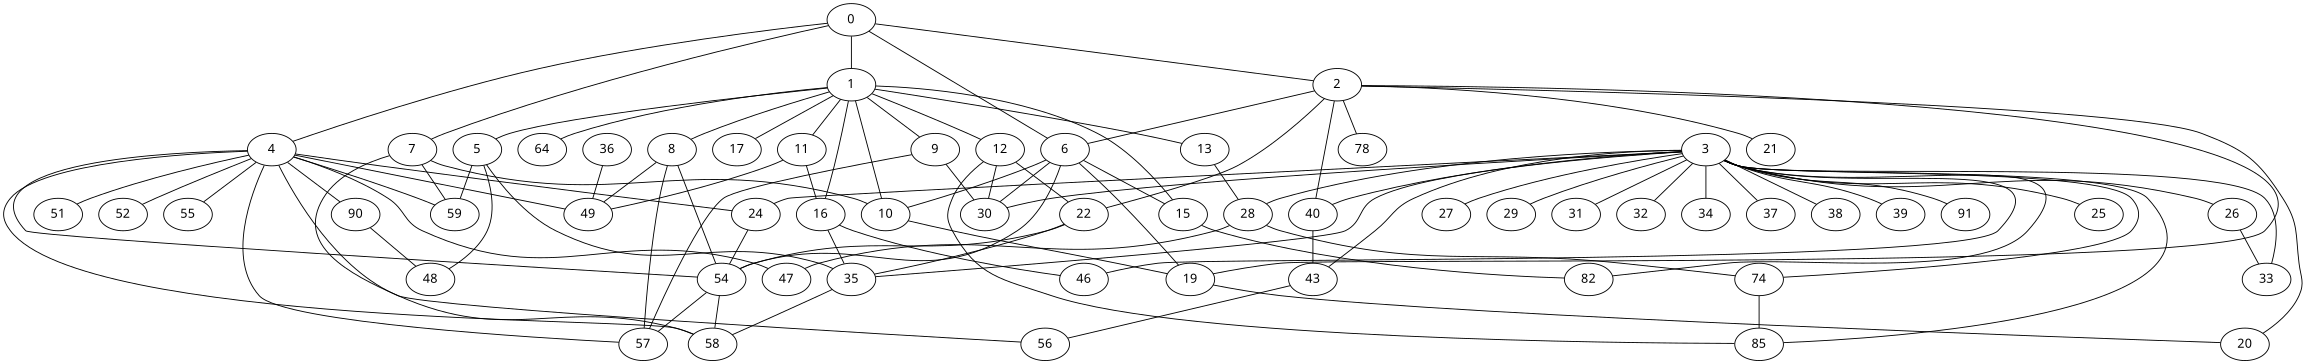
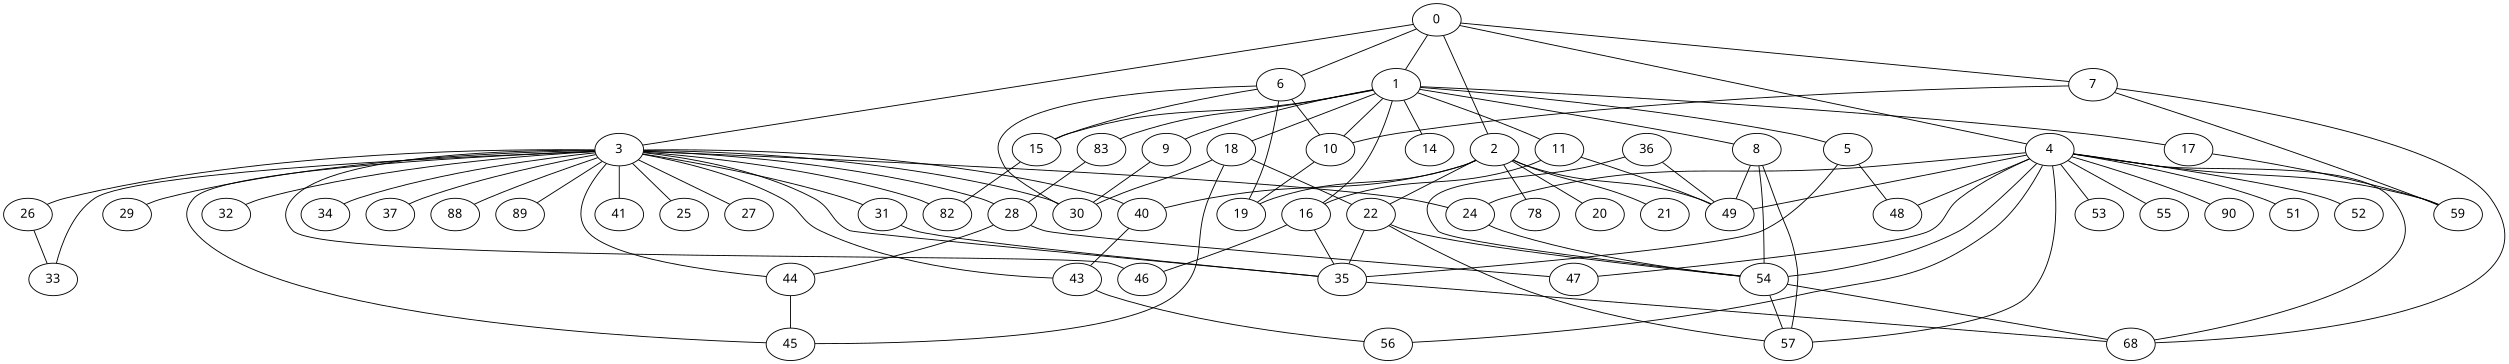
none -> (1028, 85)
(1201, 117) -> (1612, 182)
(542, 150) -> (1430, 150)
(1000, 150) -> (1231, 150)
(1205, 150) -> (1101, 150)
(466, 183) -> (2275, 164)
(743, 191) -> (1570, 304)
(1836, 215) -> (455, 215)
(1901, 215) -> (520, 215)
(1965, 215) -> (619, 215)
none -> (2099, 215)
(393, 247) -> (1971, 183)
none -> (1109, 256)
(911, 260) -> (1435, 227)
(1759, 279) -> (791, 279)
(1716, 323) -> none
(713, 344) -> (2131, 344)
(1759, 344) -> (791, 344)
